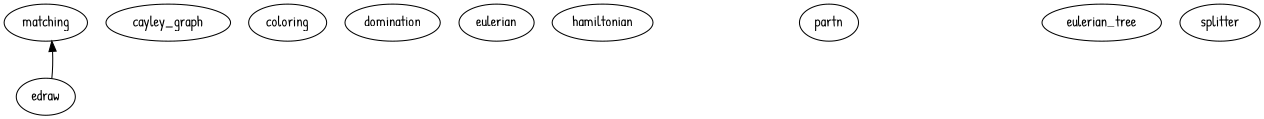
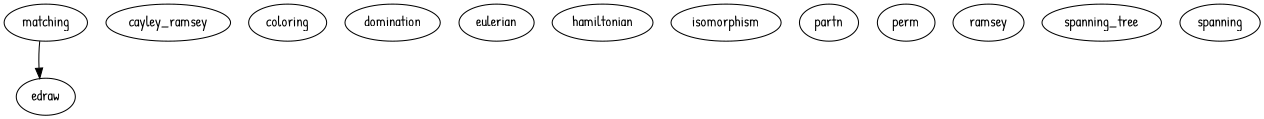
(168, 23) -> (168, 23)
none -> (726, 23)
none -> (906, 23)
none -> (989, 23)
(1102, 23) -> (1102, 23)
(1220, 23) -> (1220, 23)
(53, 65) -> (39, 55)
